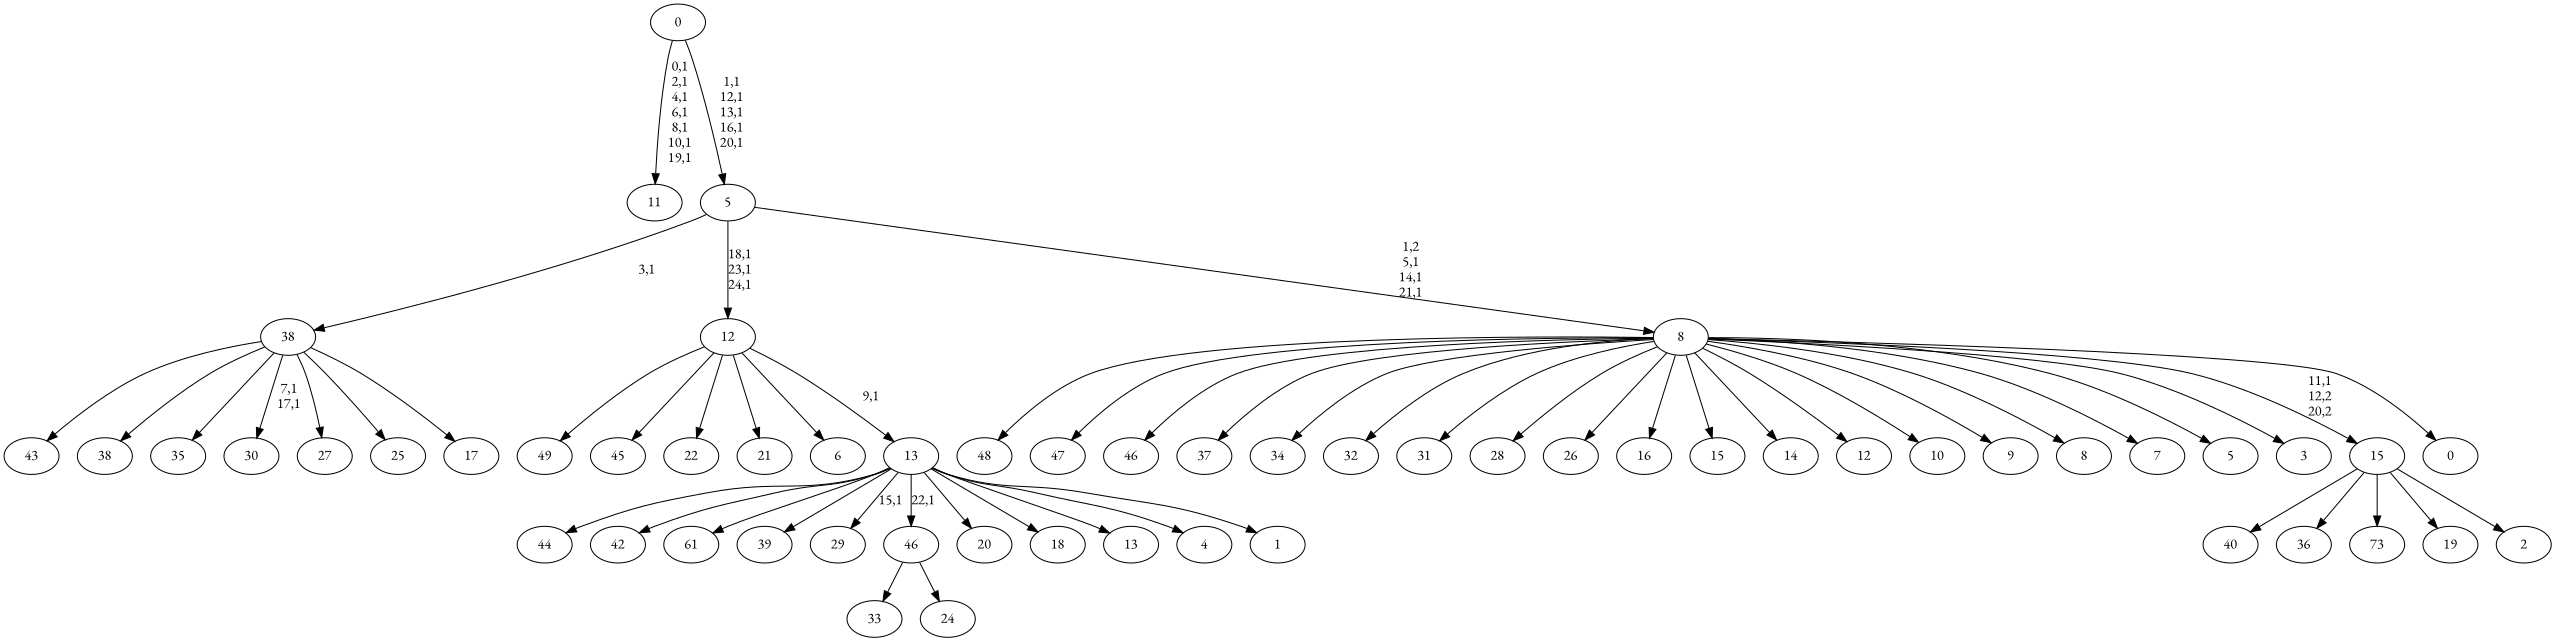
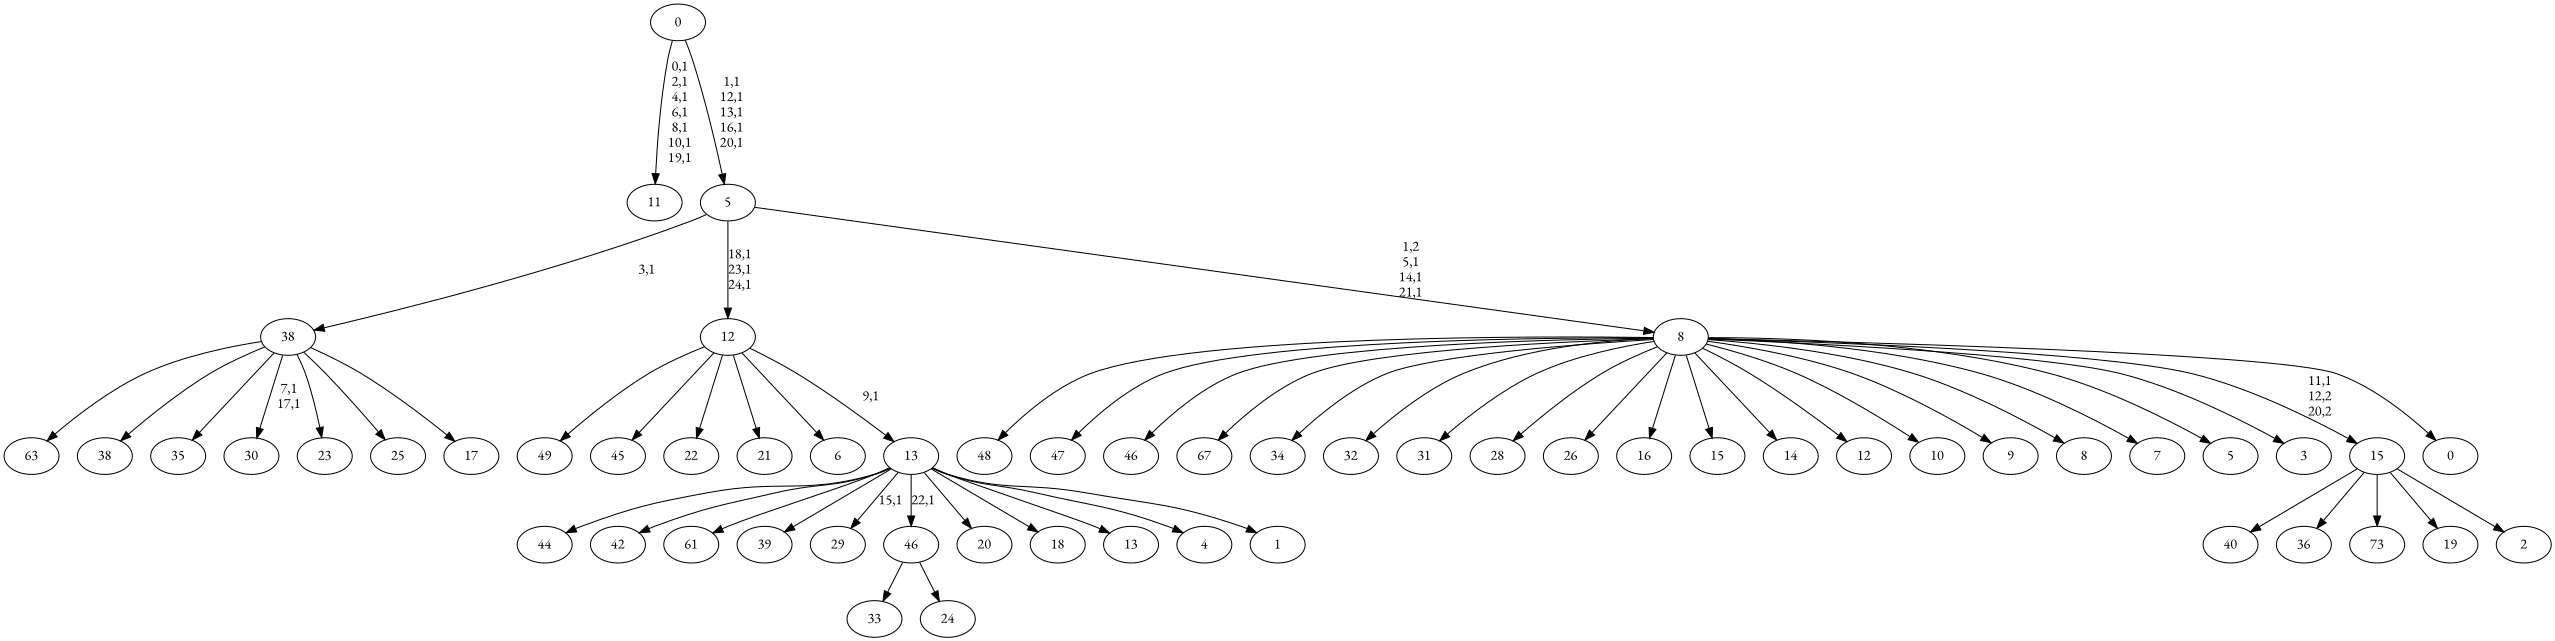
(32, 456) -> (32, 456)
(325, 456) -> (325, 456)
(1204, 456) -> (1204, 456)
